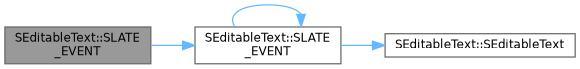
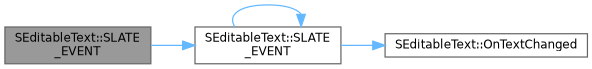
(480, 45) -> (486, 45)
